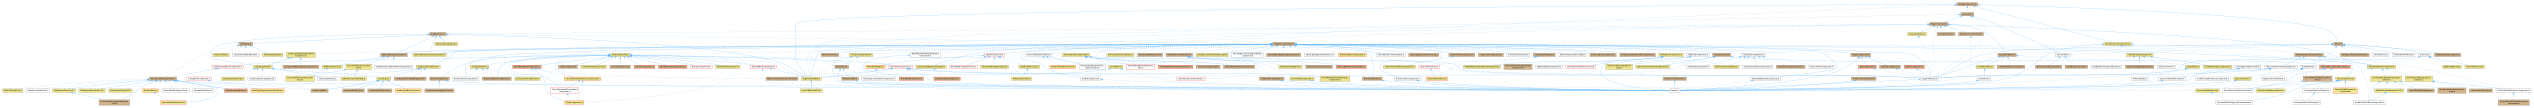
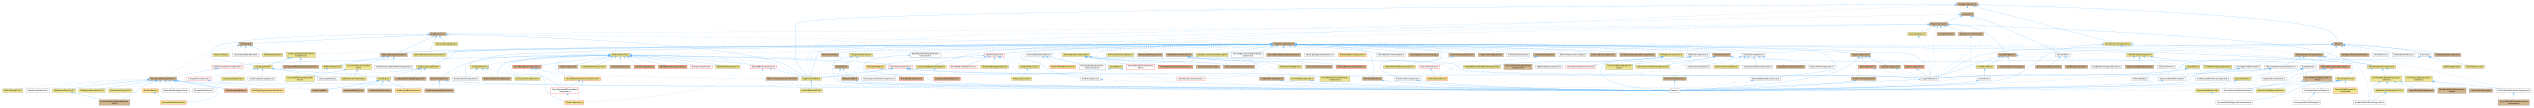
(877, 74) -> (894, 73)
